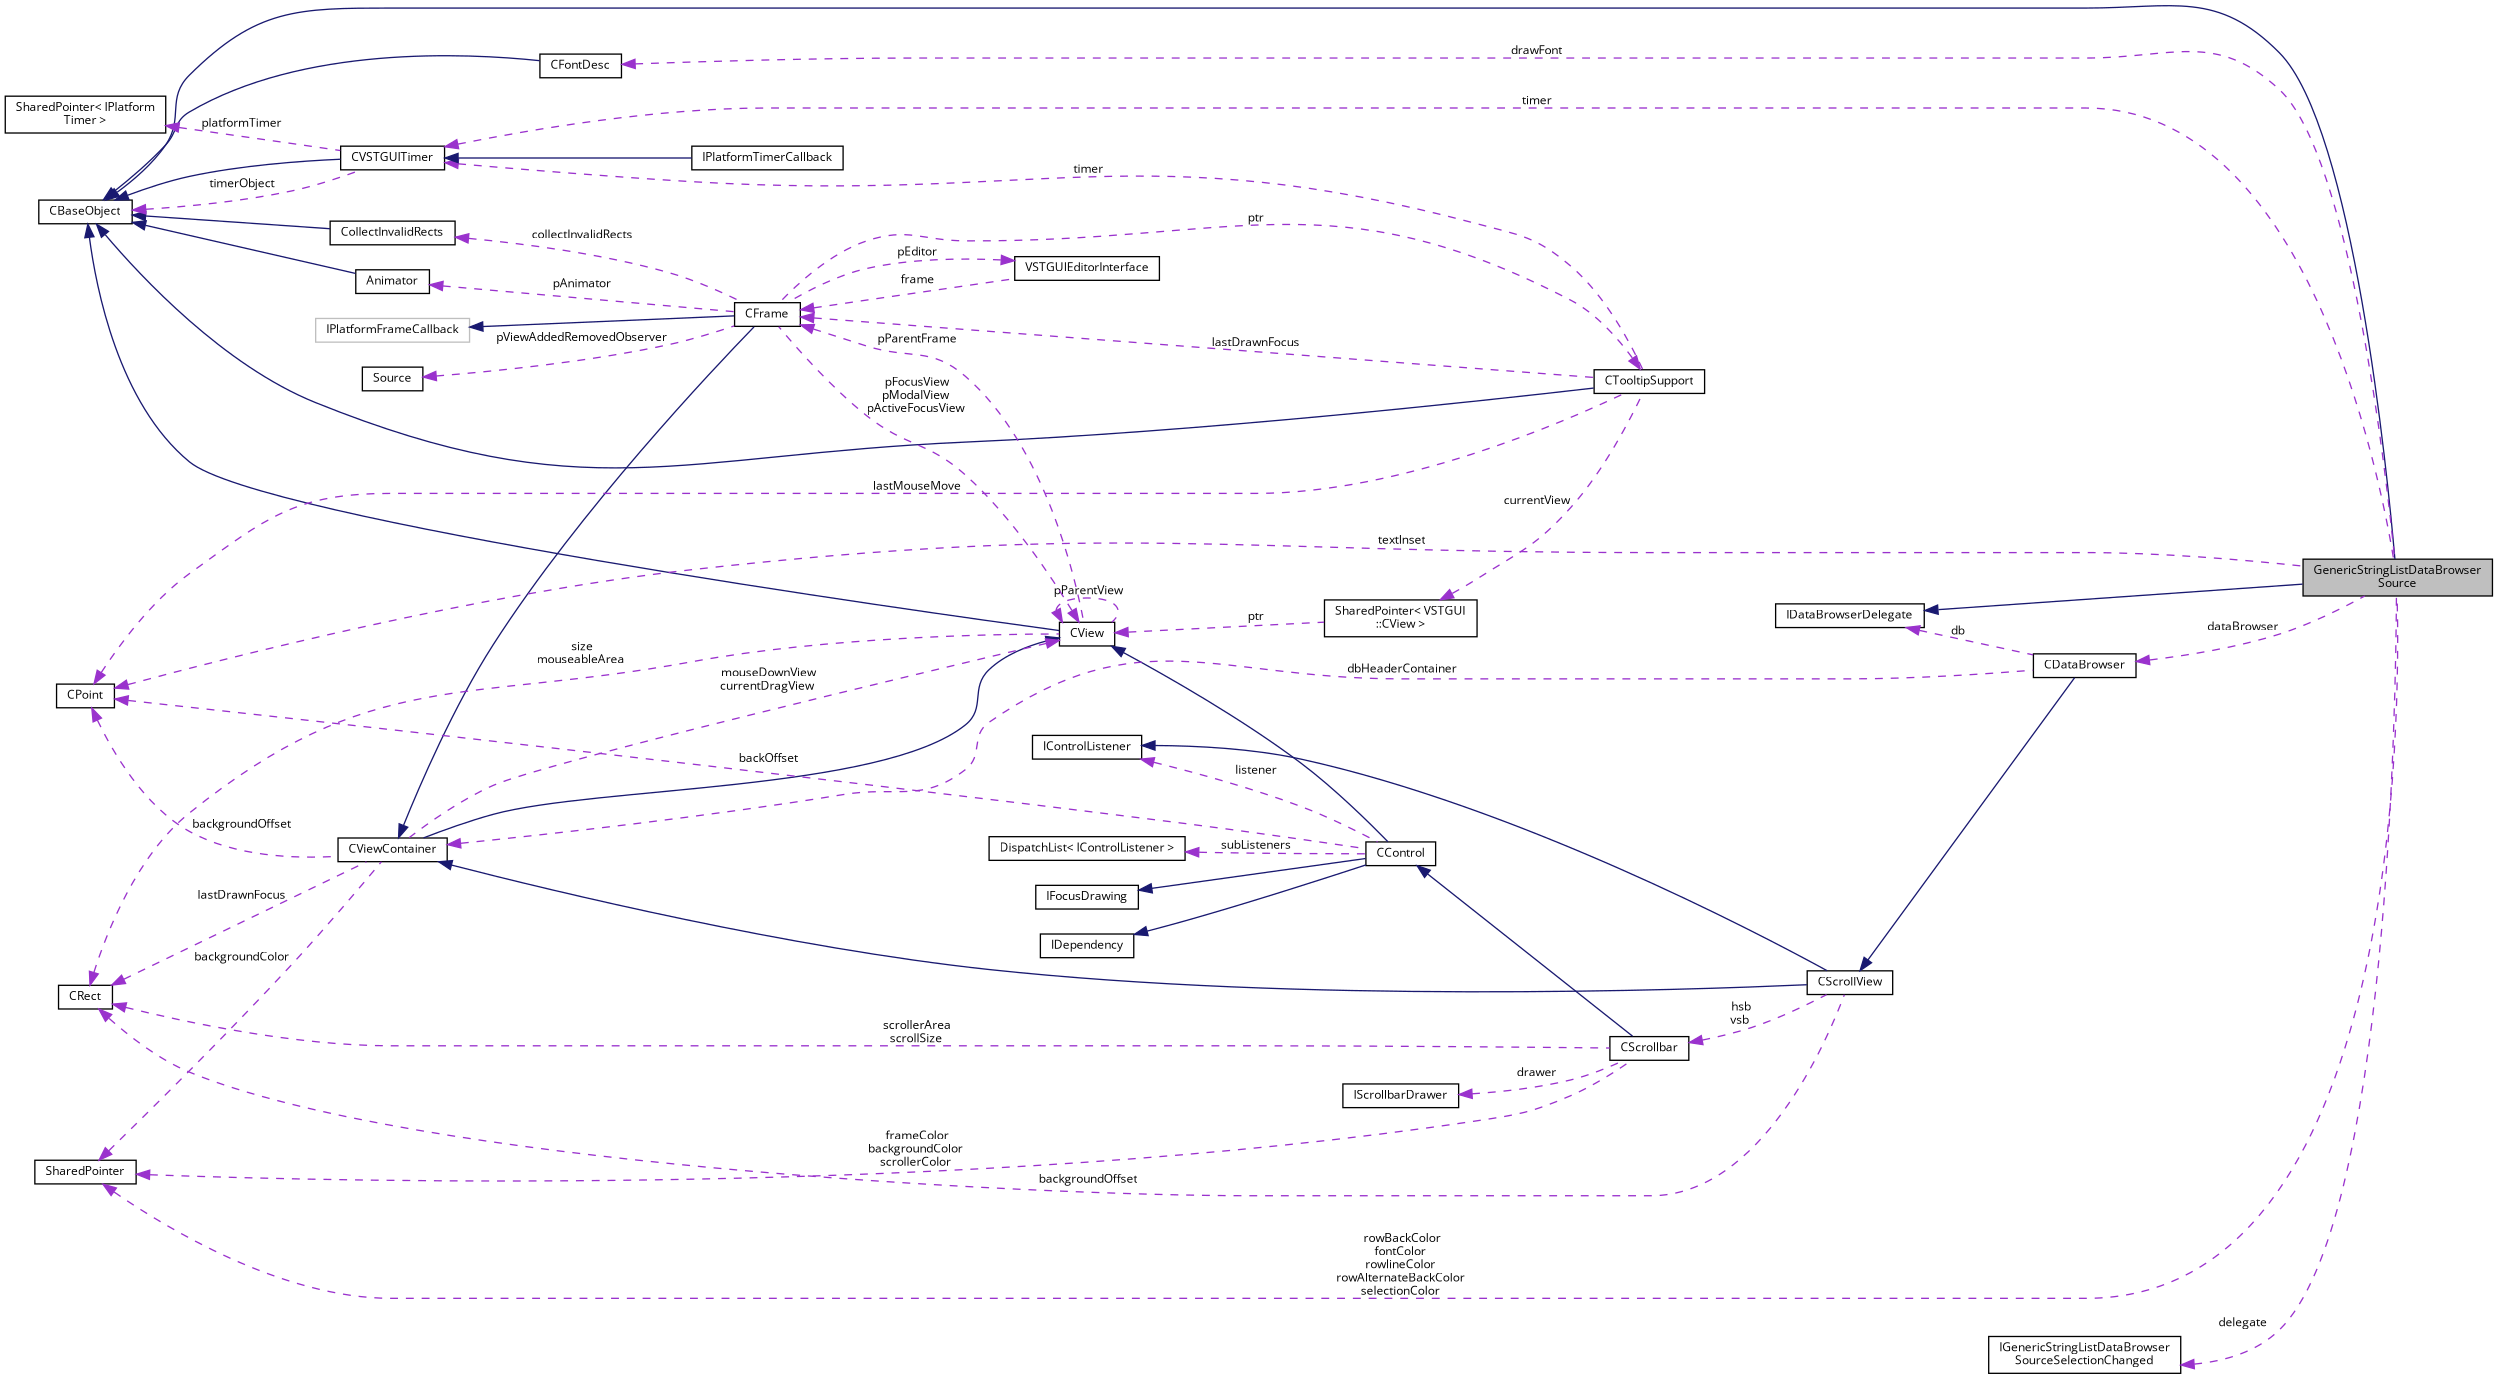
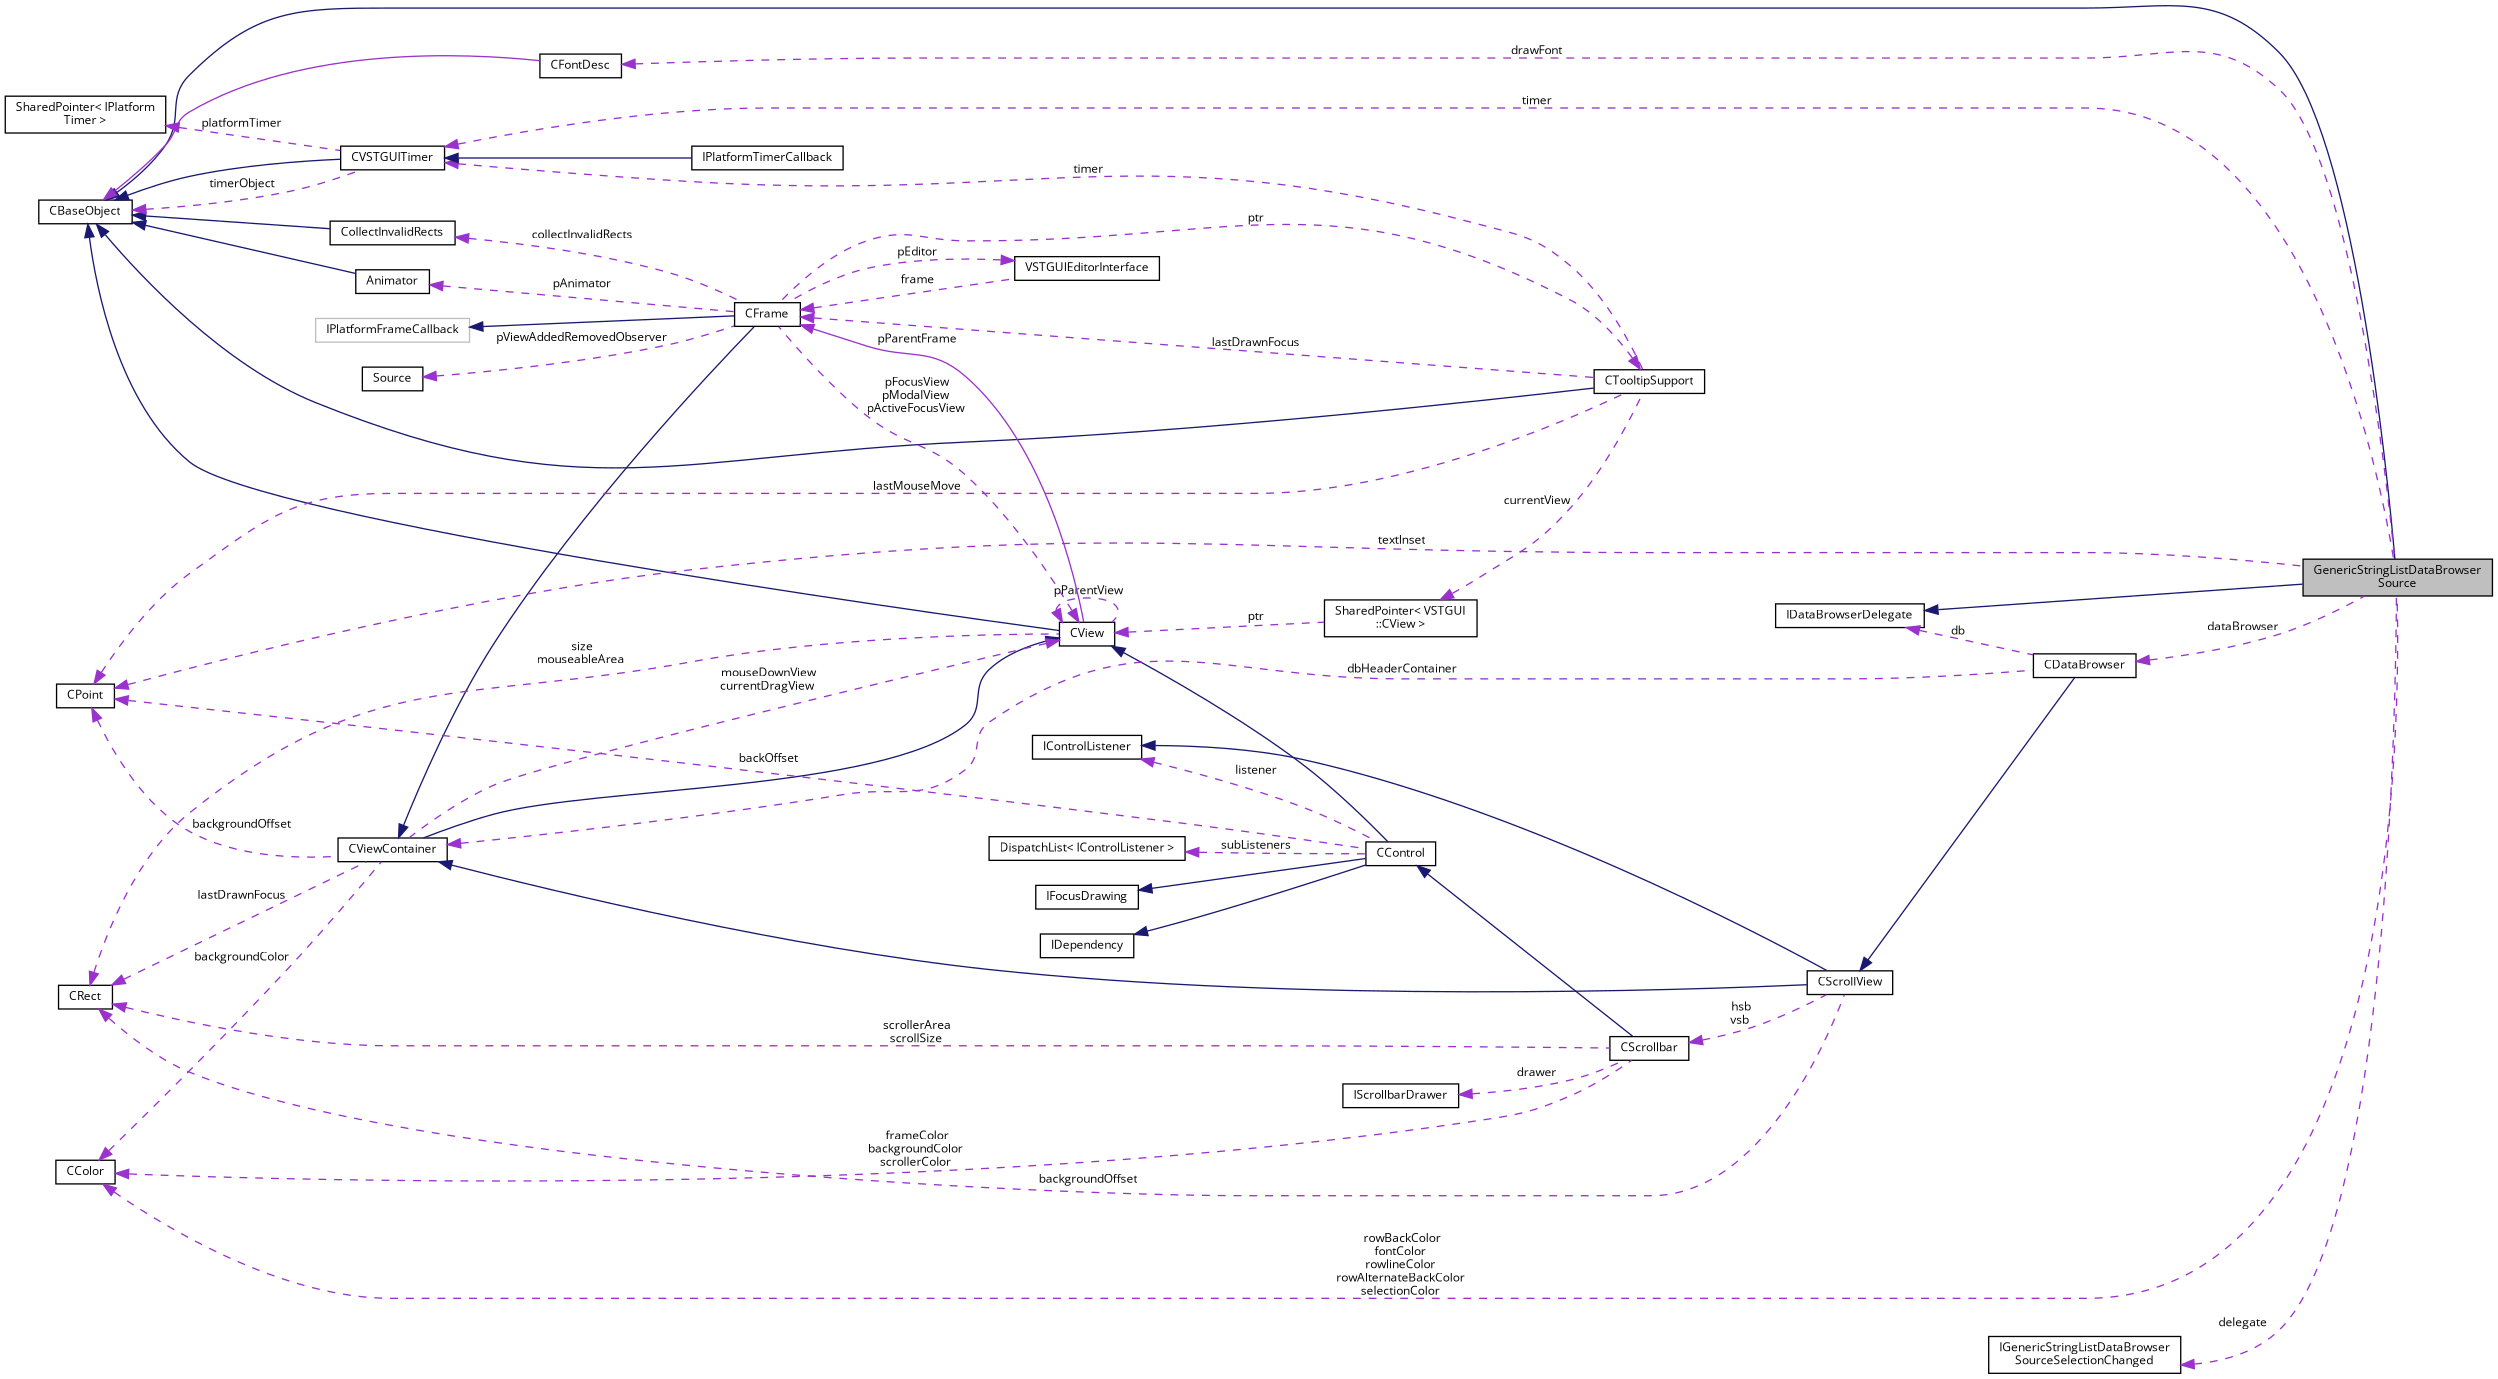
(306, 70) -> (306, 70)
(1004, 420) -> (1004, 420)
(85, 1172) -> (85, 1172)
